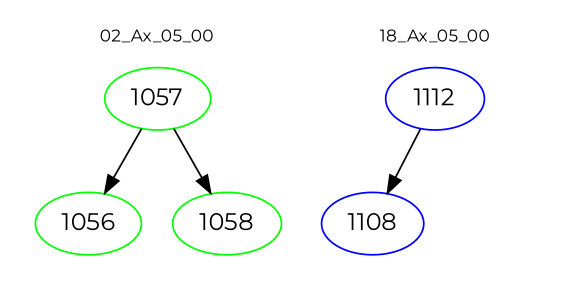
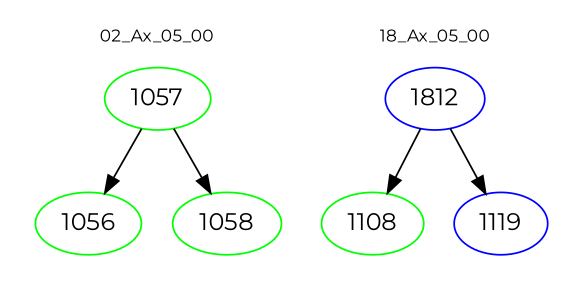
(435, 99) -> (435, 99)
(373, 224) -> (373, 224)
none -> (501, 224)
